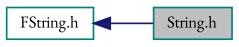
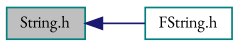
(132, 23) -> (124, 23)
